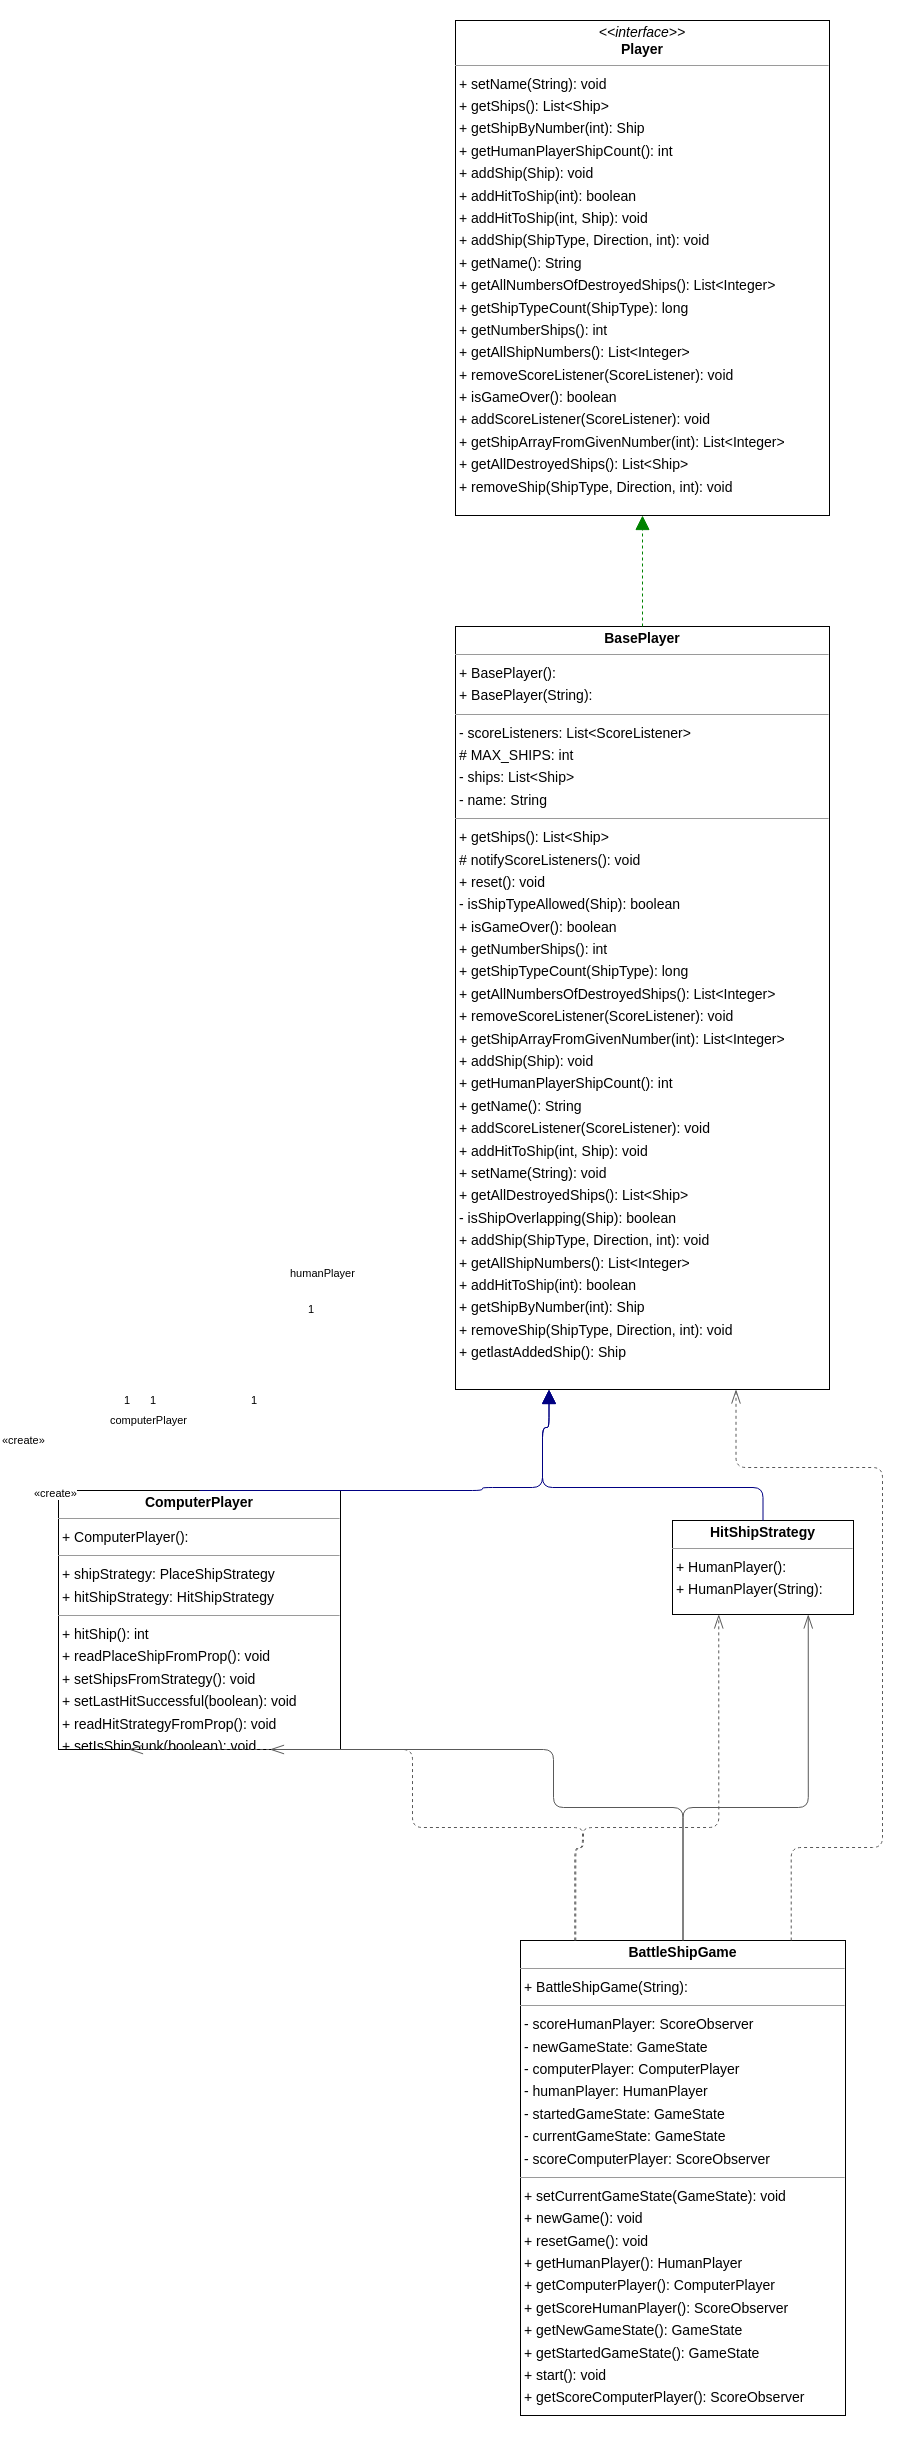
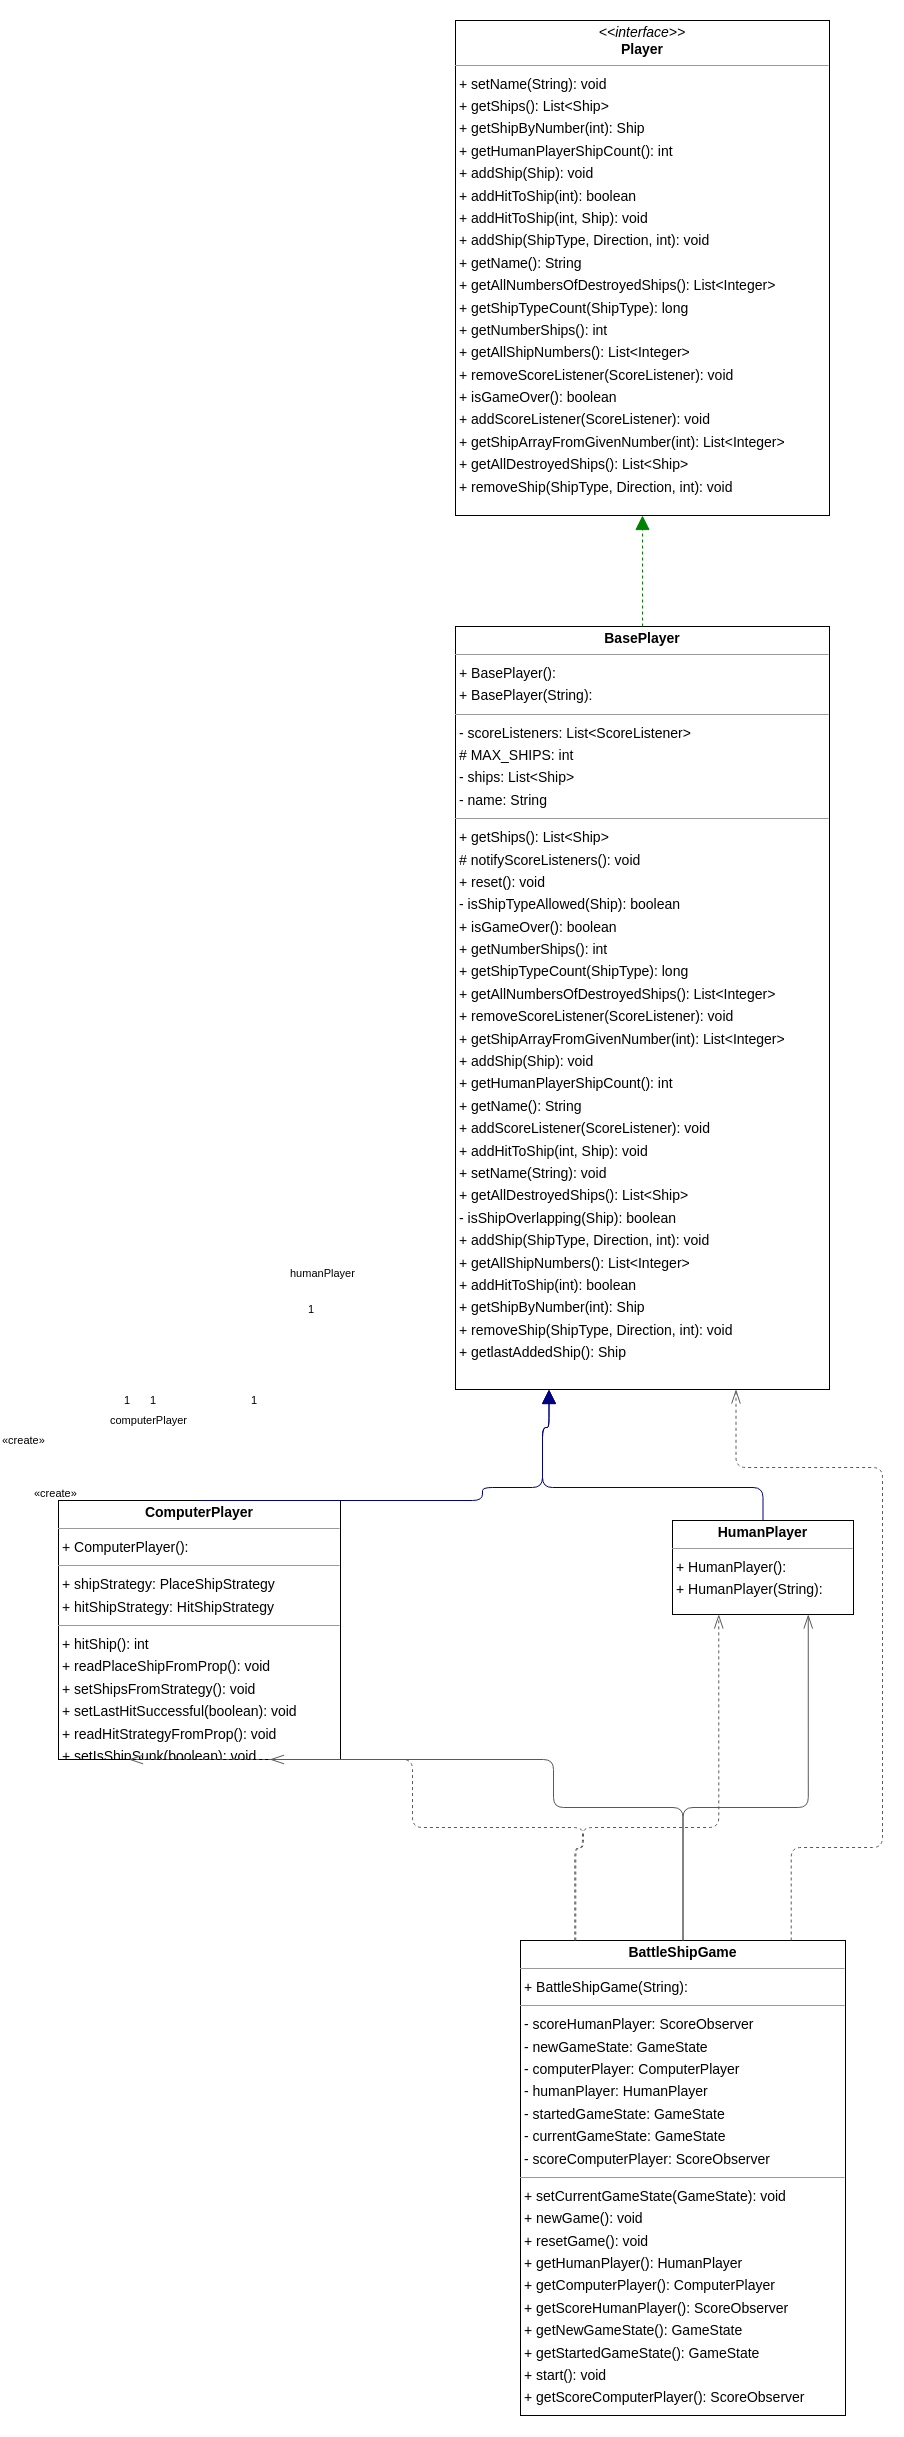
(751, 1546) -> (751, 1546)
(200, 1620) -> (200, 1630)
